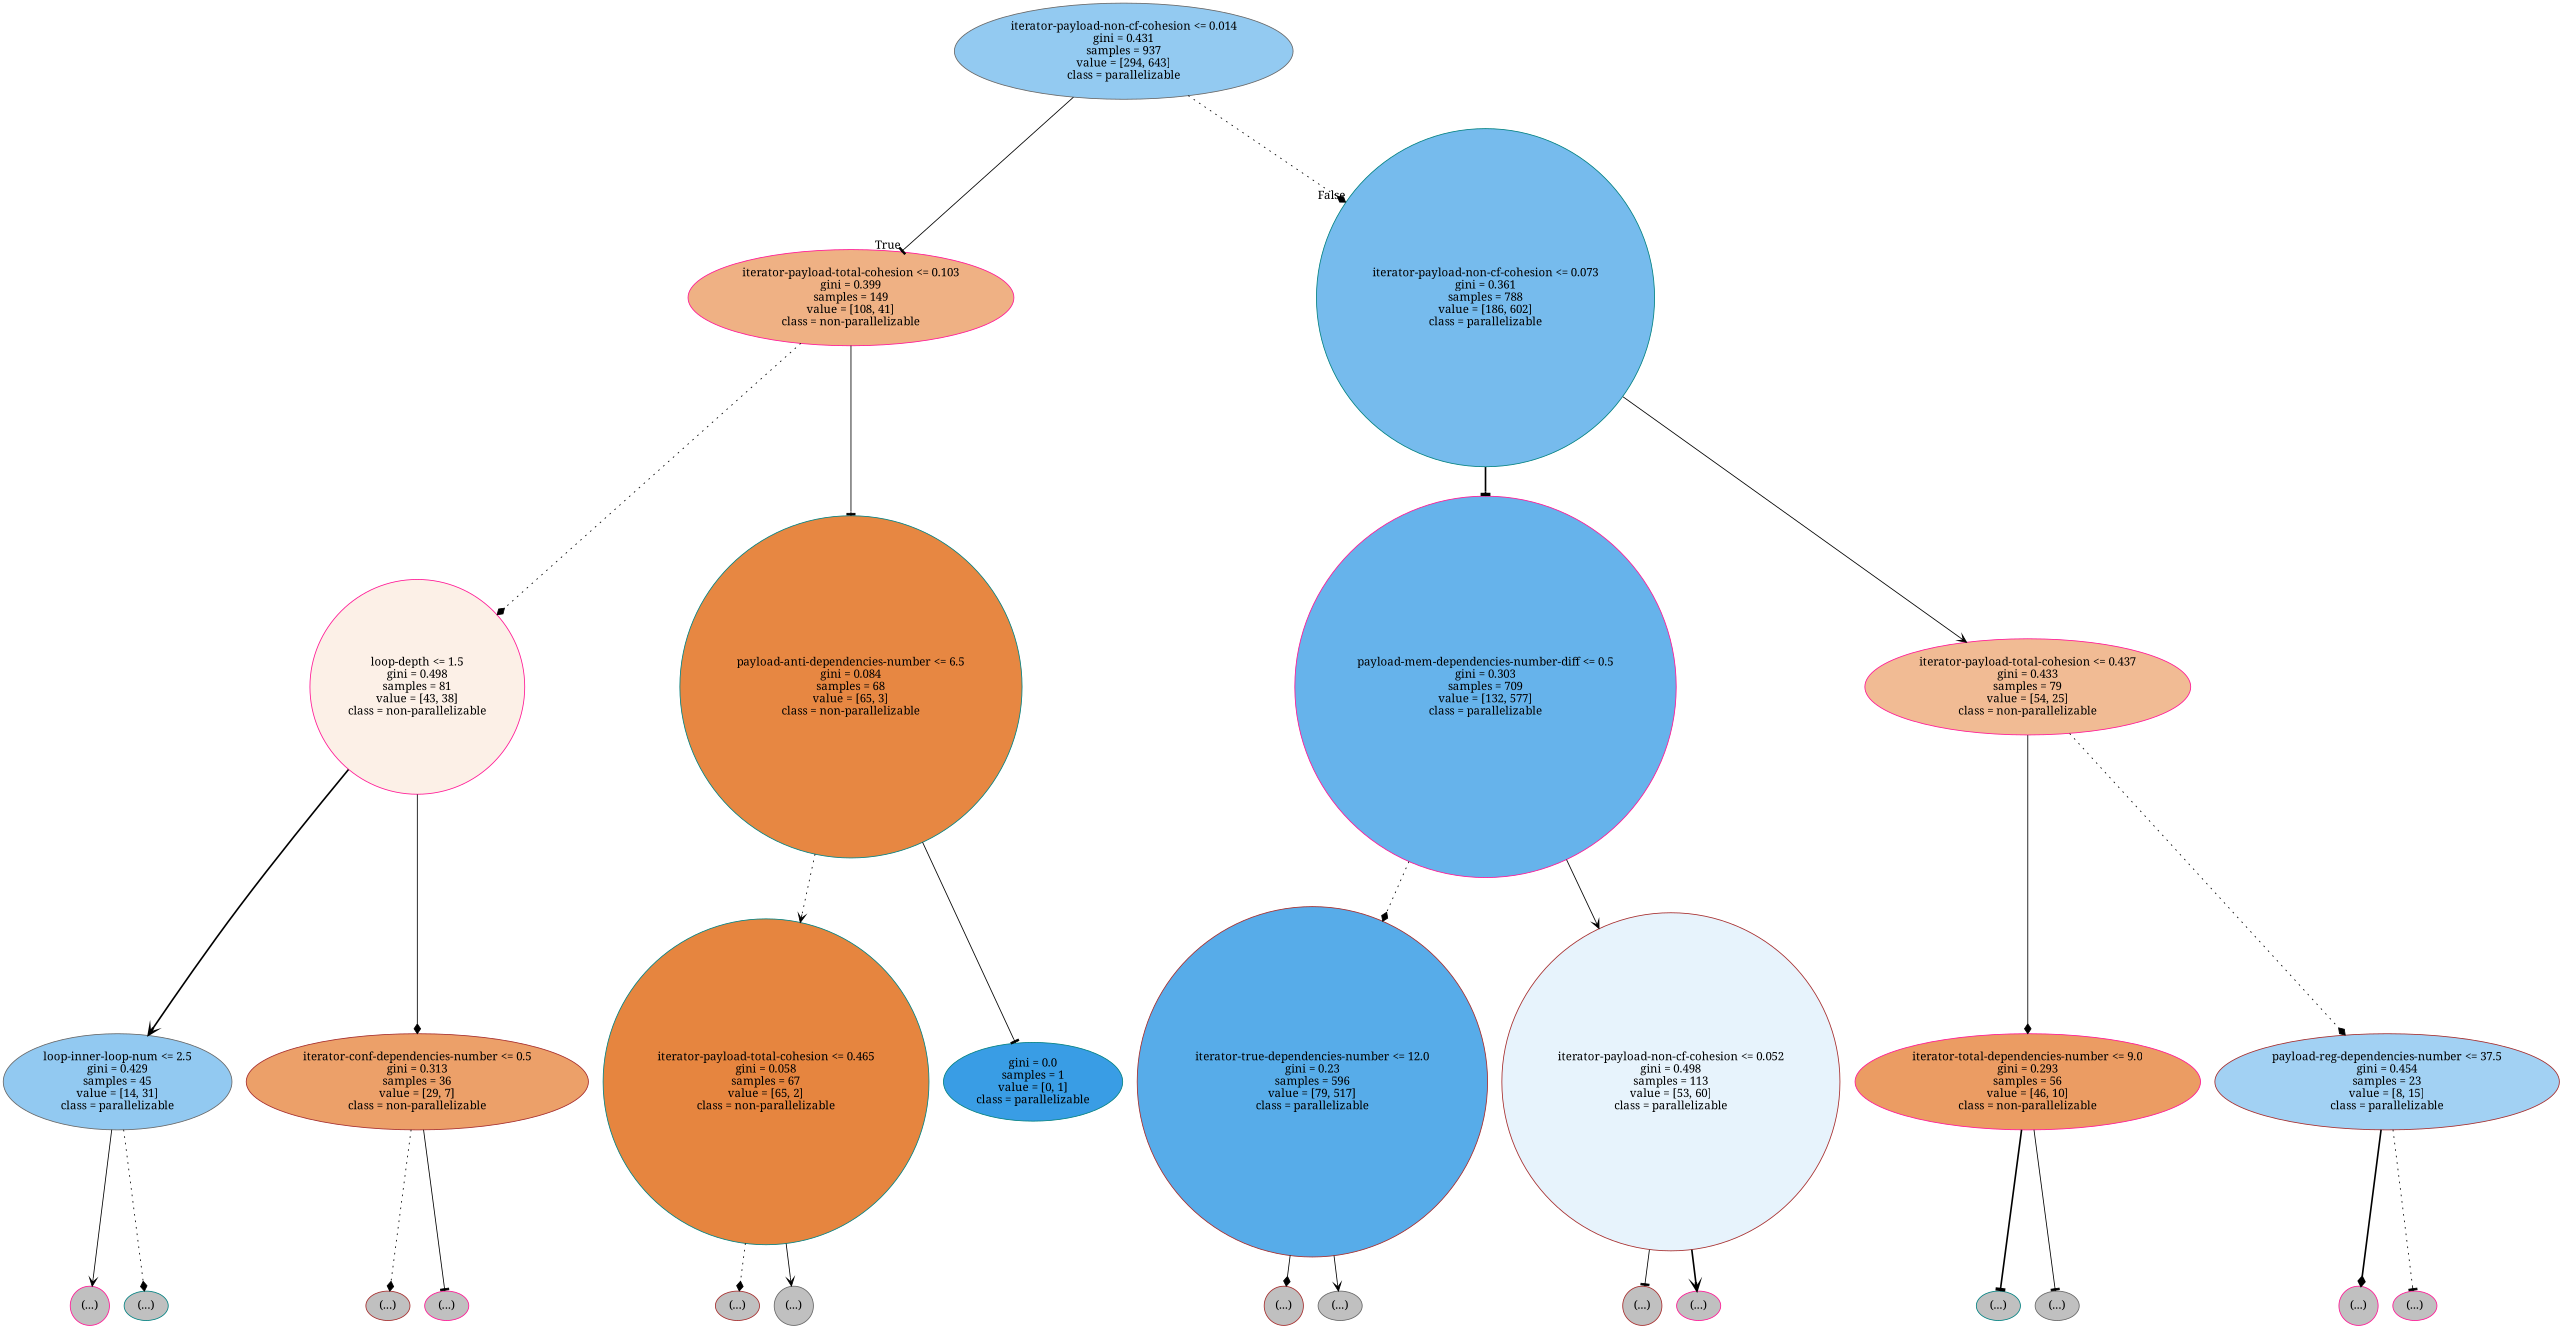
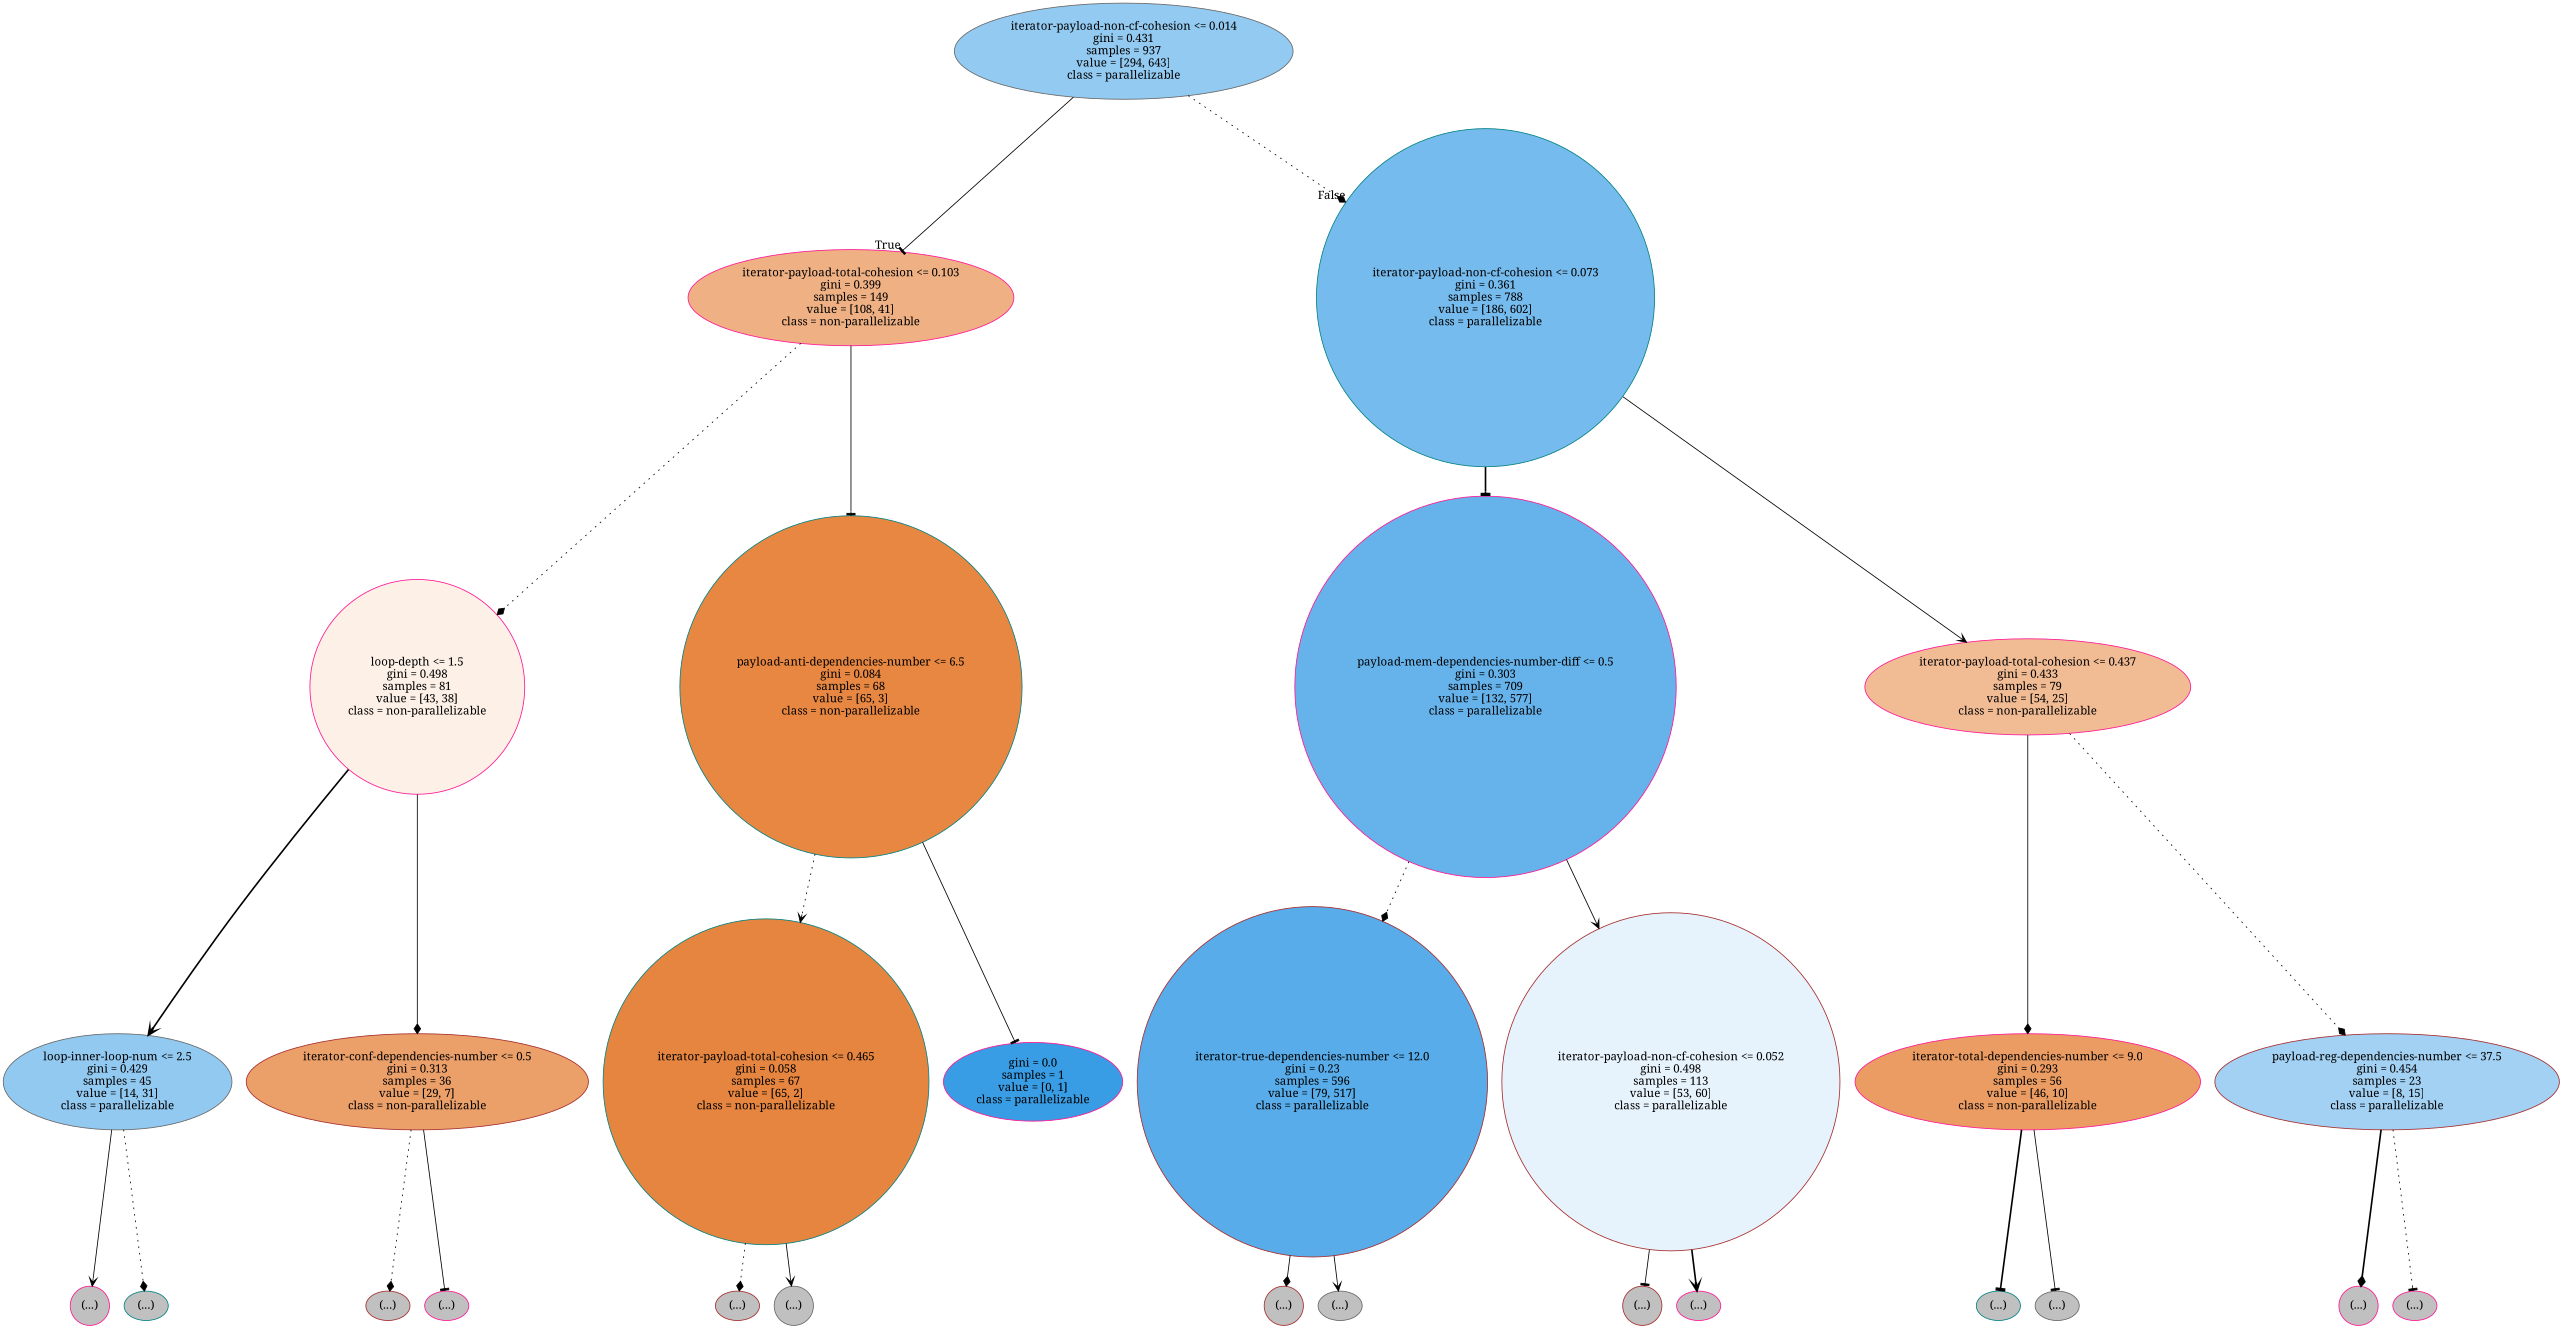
(1033, 1082) -> (1033, 1082)
